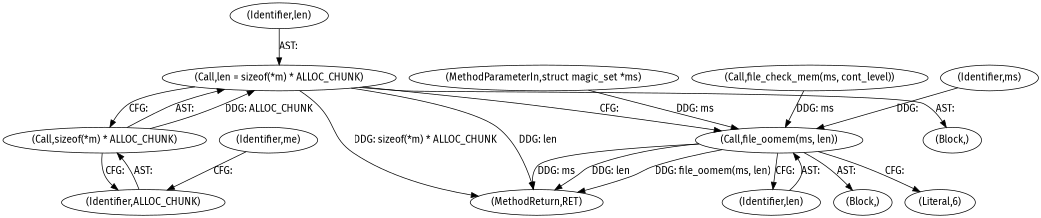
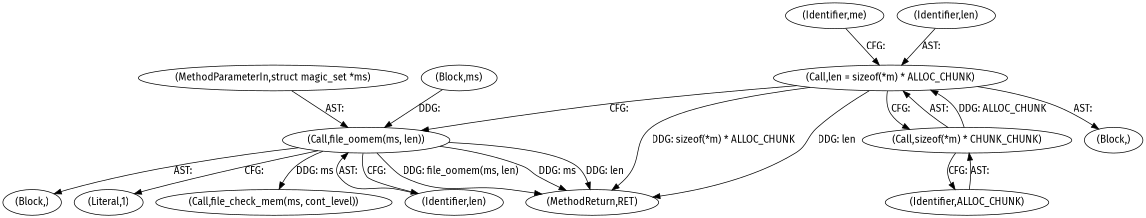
(989, 78) -> (459, 78)
(796, 106) -> (300, 163)
(695, 109) -> (336, 109)
(105, 140) -> (967, 140)
(210, 169) -> (860, 44)
(940, 202) -> (109, 202)
